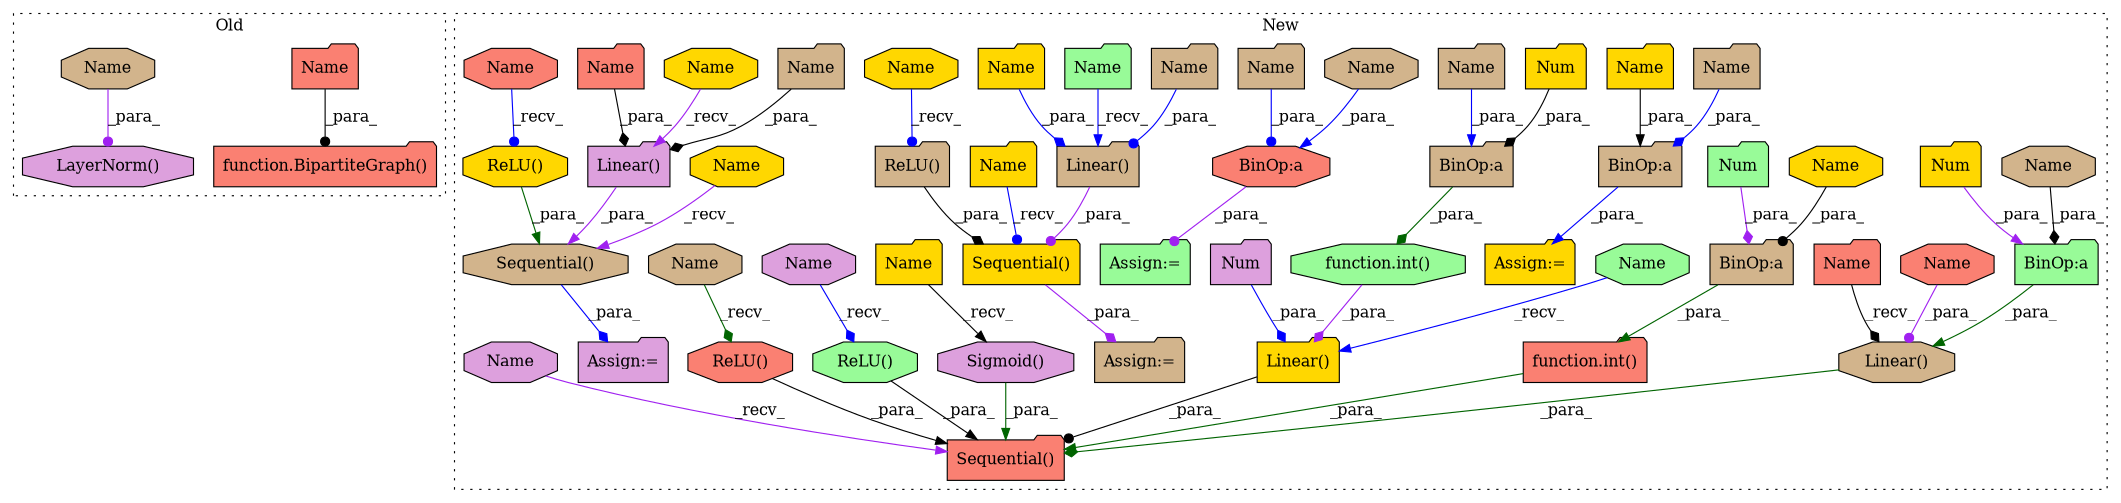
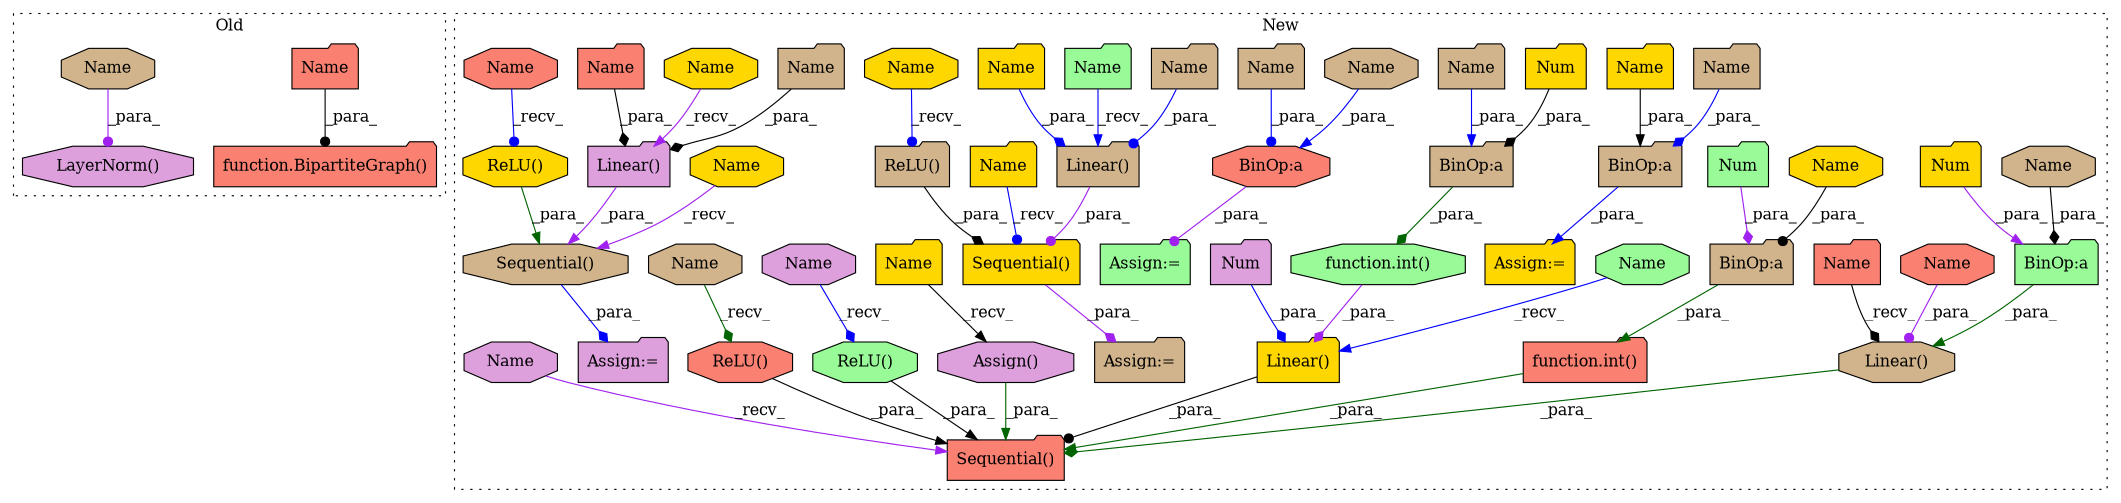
(1006, 362) -> (1006, 362)
